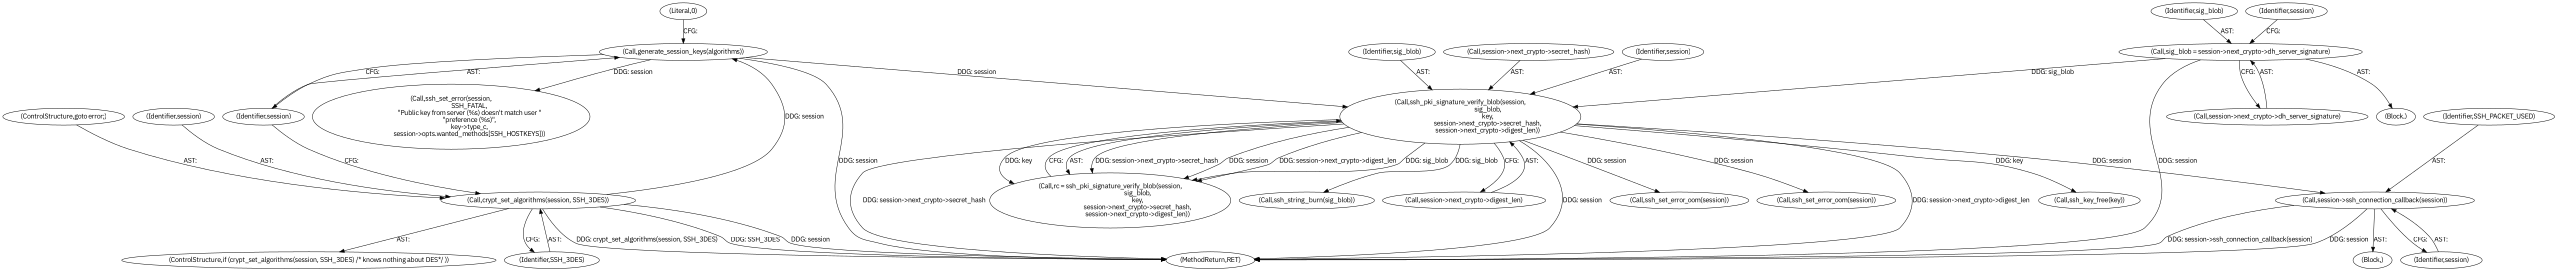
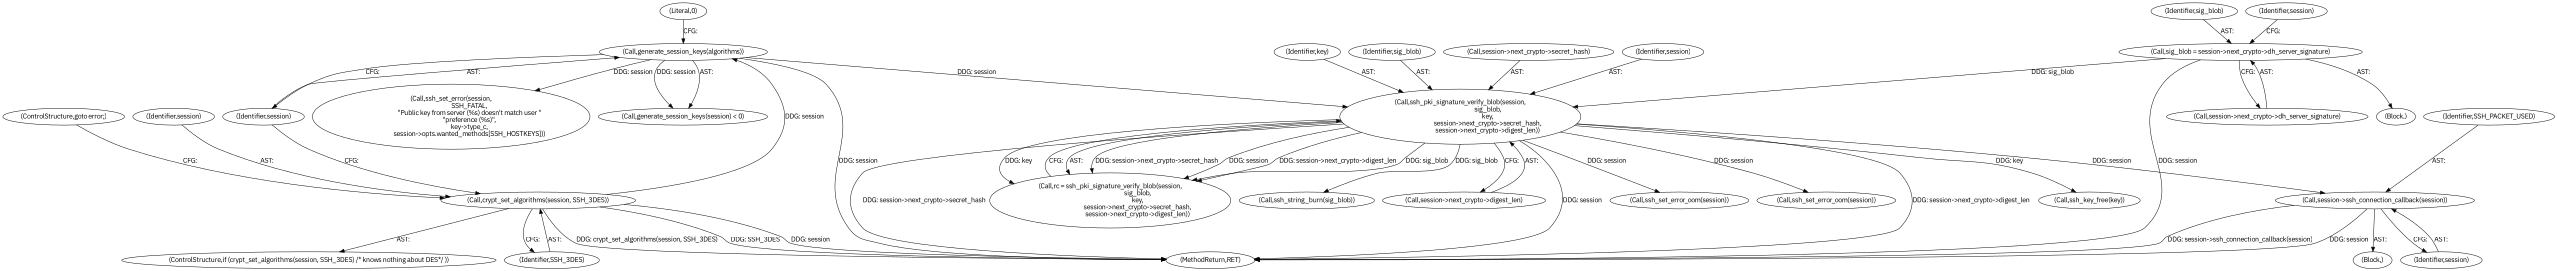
none -> (1307, 52)
none -> (683, 117)
(191, 161) -> (191, 161)
